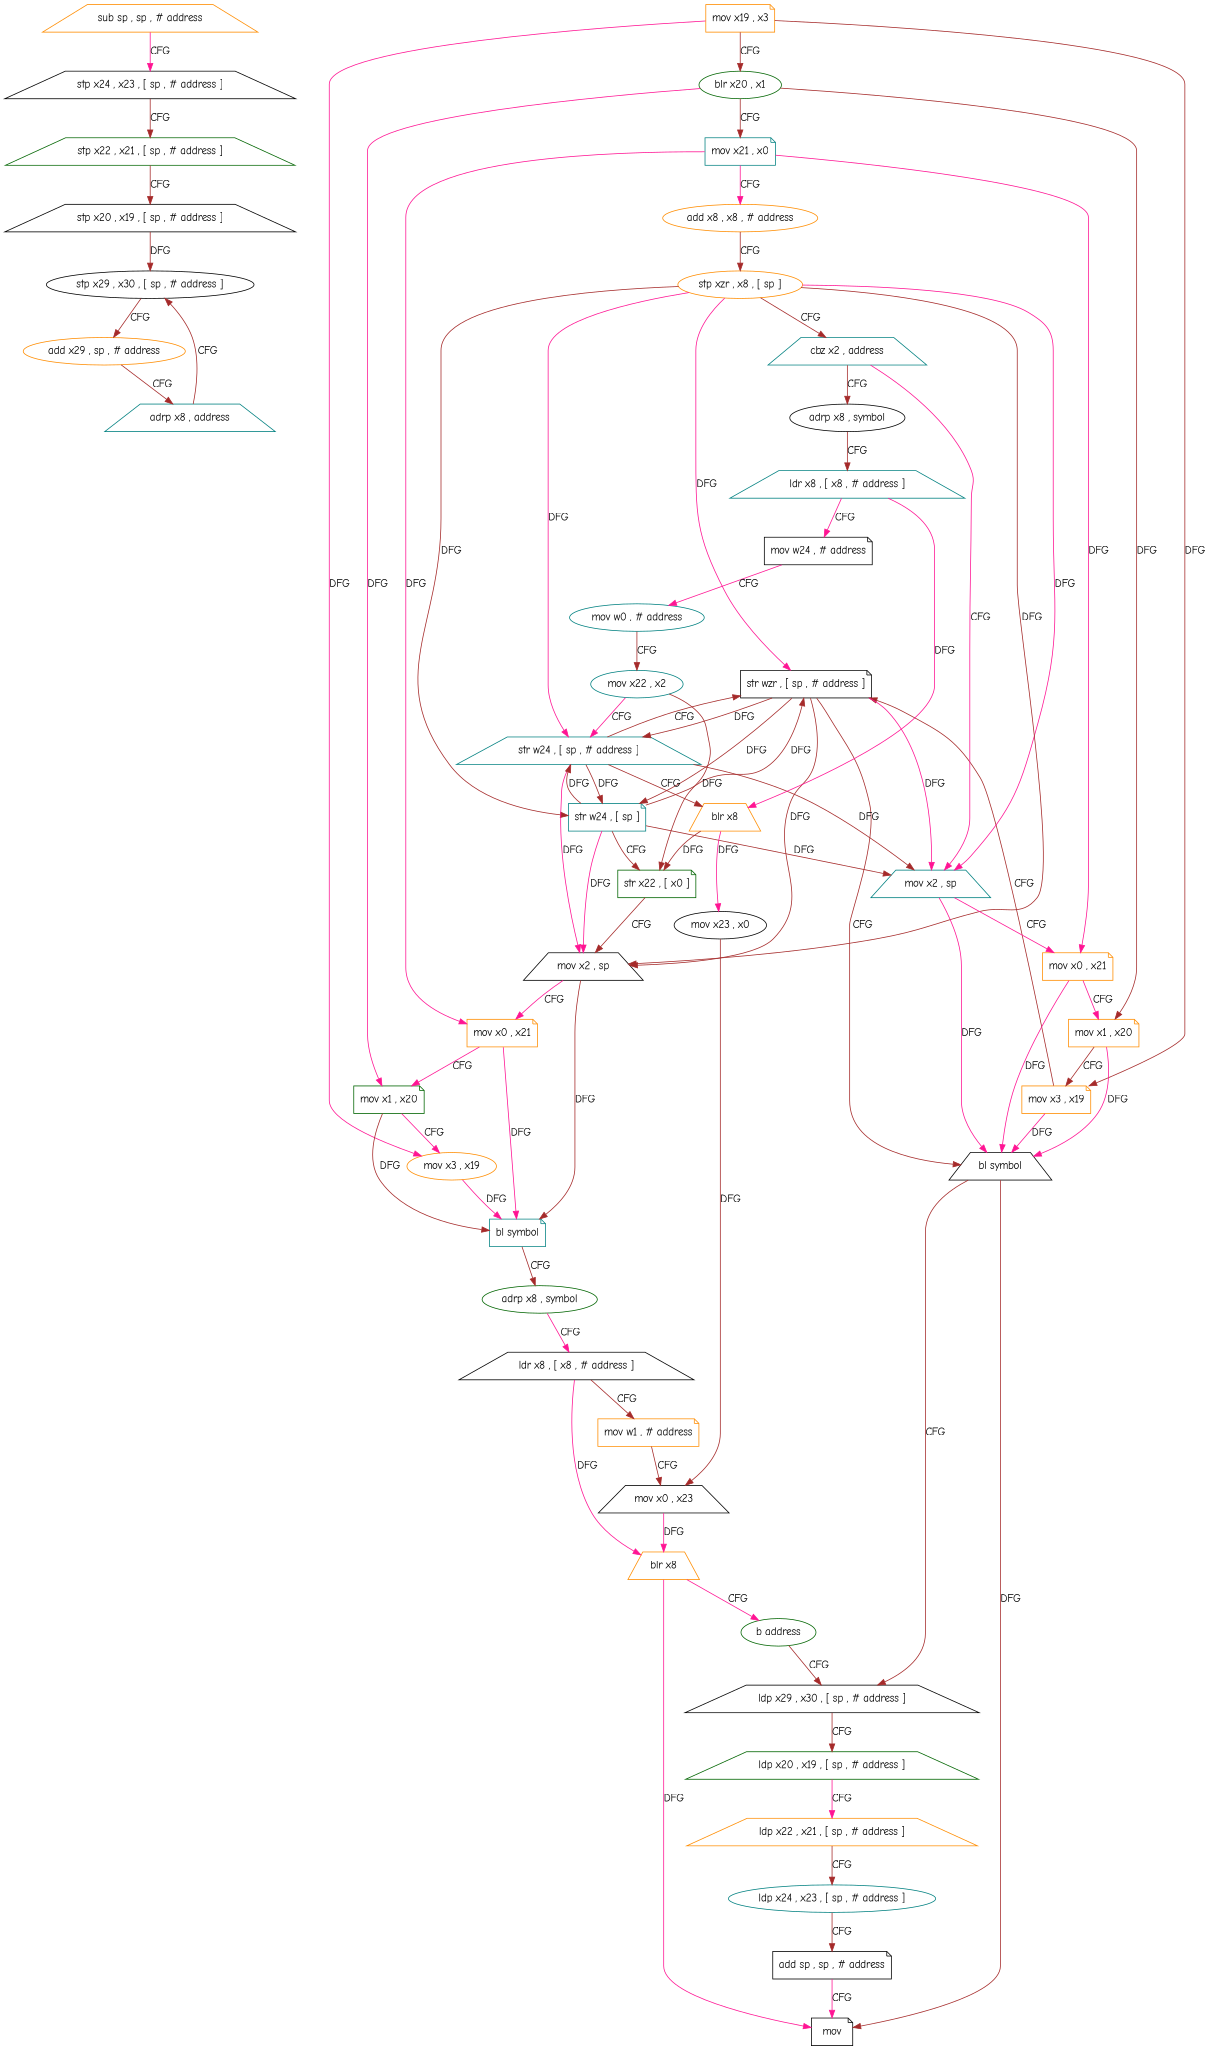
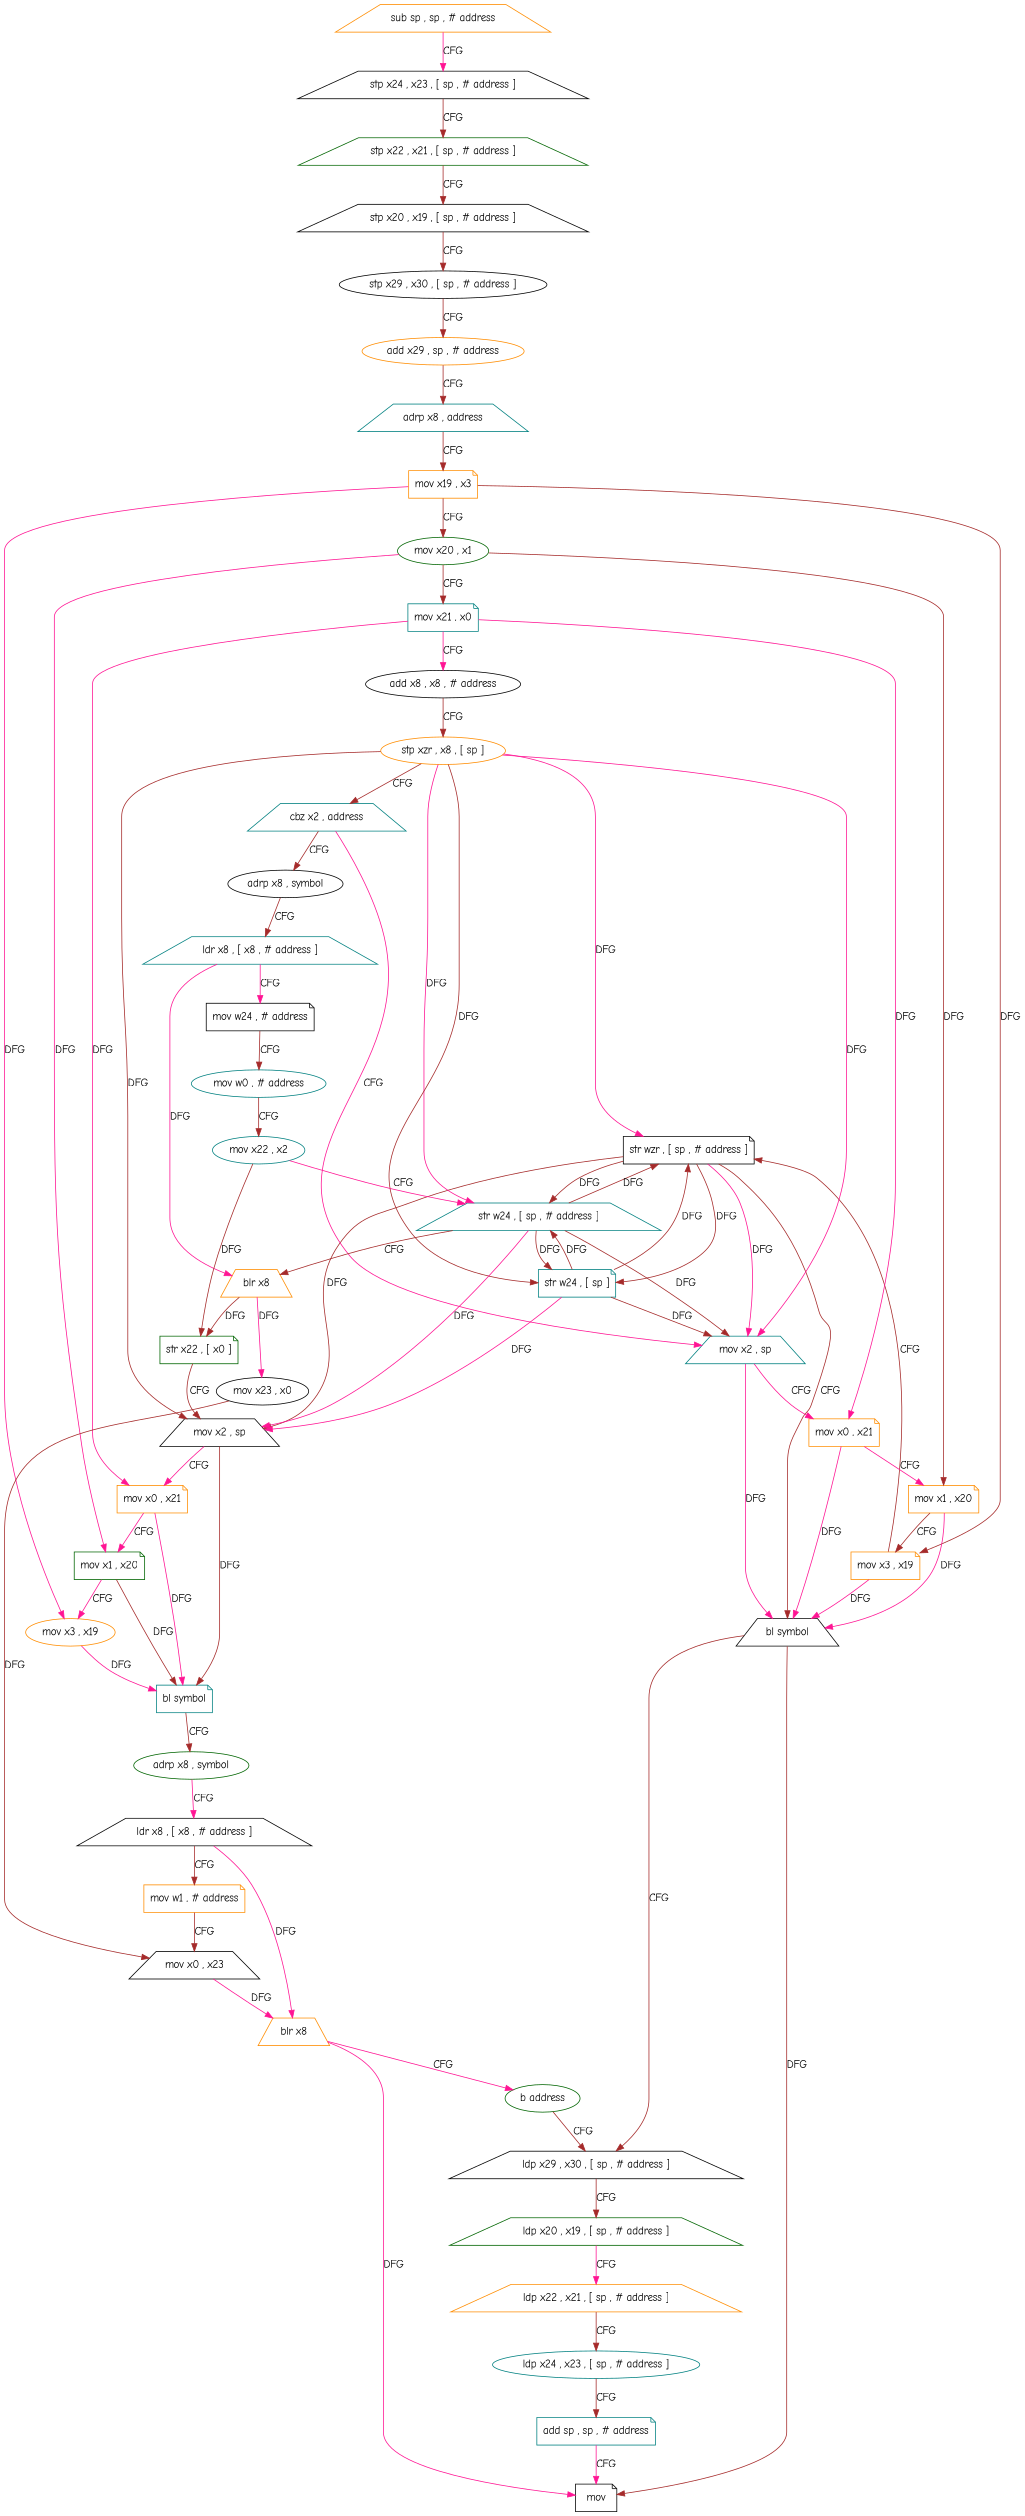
(740, 85) -> (443, 551)
(740, 218) -> (443, 684)
(161, 251) -> (453, 251)
(195, 351) -> (443, 447)
(729, 584) -> (260, 1047)
(684, 717) -> (633, 1184)
(621, 849) -> none
(832, 1965) -> (596, 2431)
